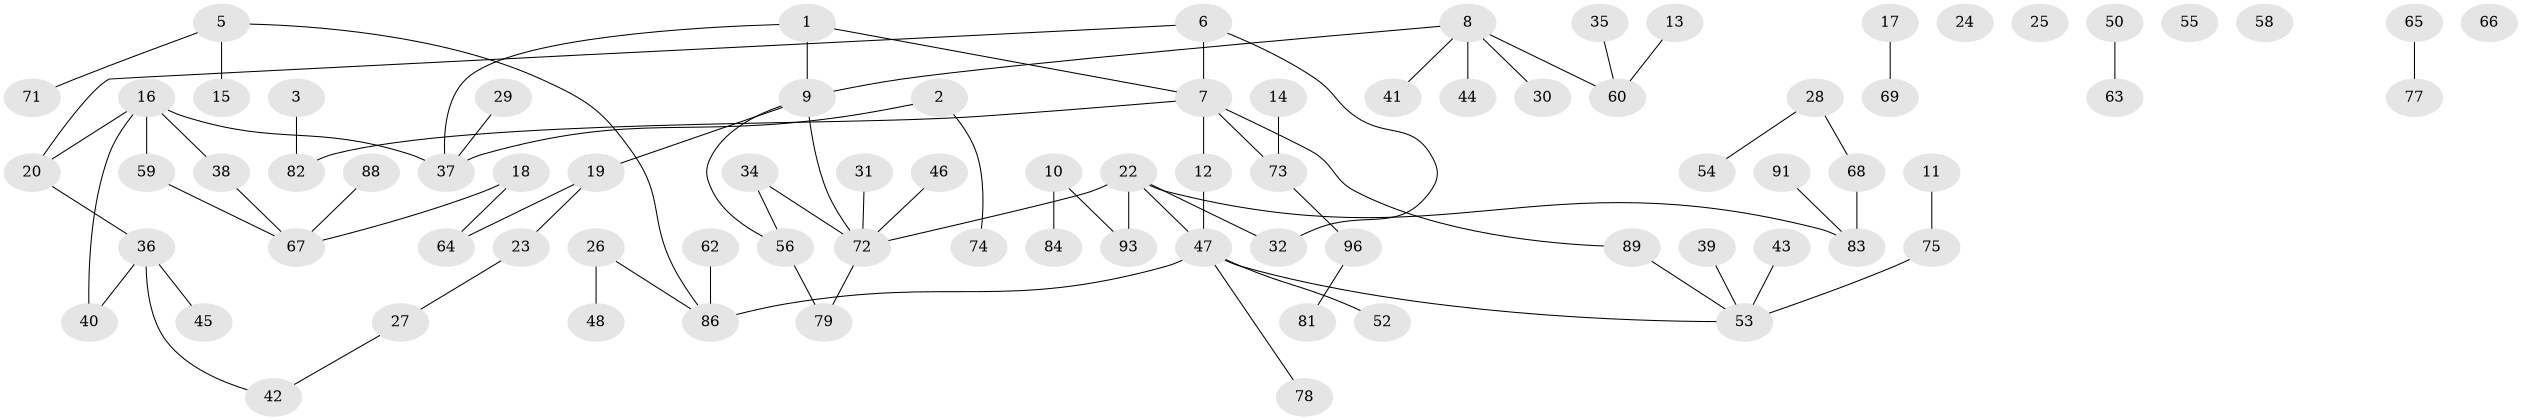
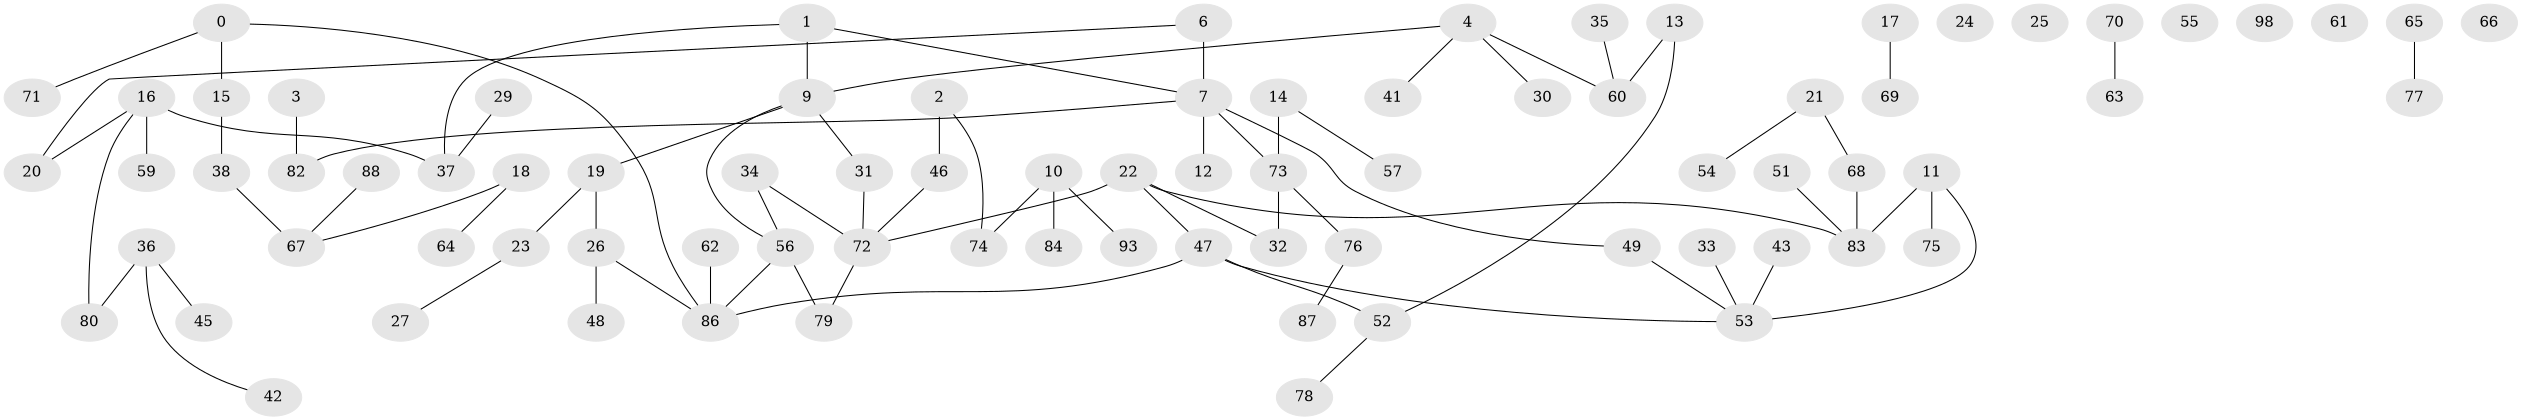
(222, 23) -> (222, 23)
(1468, 23) -> (1468, 23)
(2115, 23) -> (2115, 23)
(2265, 23) -> (2265, 23)
none -> (2340, 23)
(1468, 98) -> none
(1815, 98) -> (1815, 98)
(689, 127) -> (939, 135)
(184, 135) -> (222, 135)
(1409, 135) -> (1279, 206)
none -> (1393, 173)
(1782, 173) -> (1782, 173)
(822, 177) -> (836, 135)
none -> (1025, 201)
(88, 209) -> none
(222, 210) -> none
(521, 210) -> (596, 210)
(1129, 210) -> none
none -> (1894, 210)
none -> (1566, 212)
(1204, 218) -> none
(1353, 248) -> (1353, 248)
(1632, 248) -> (1632, 248)
(1707, 248) -> (1707, 248)
none -> (748, 285)
(1840, 288) -> (1917, 293)
(89, 322) -> (89, 322)
(1254, 322) -> (1344, 360)
(1308, 322) -> (1308, 322)
(337, 360) -> none
